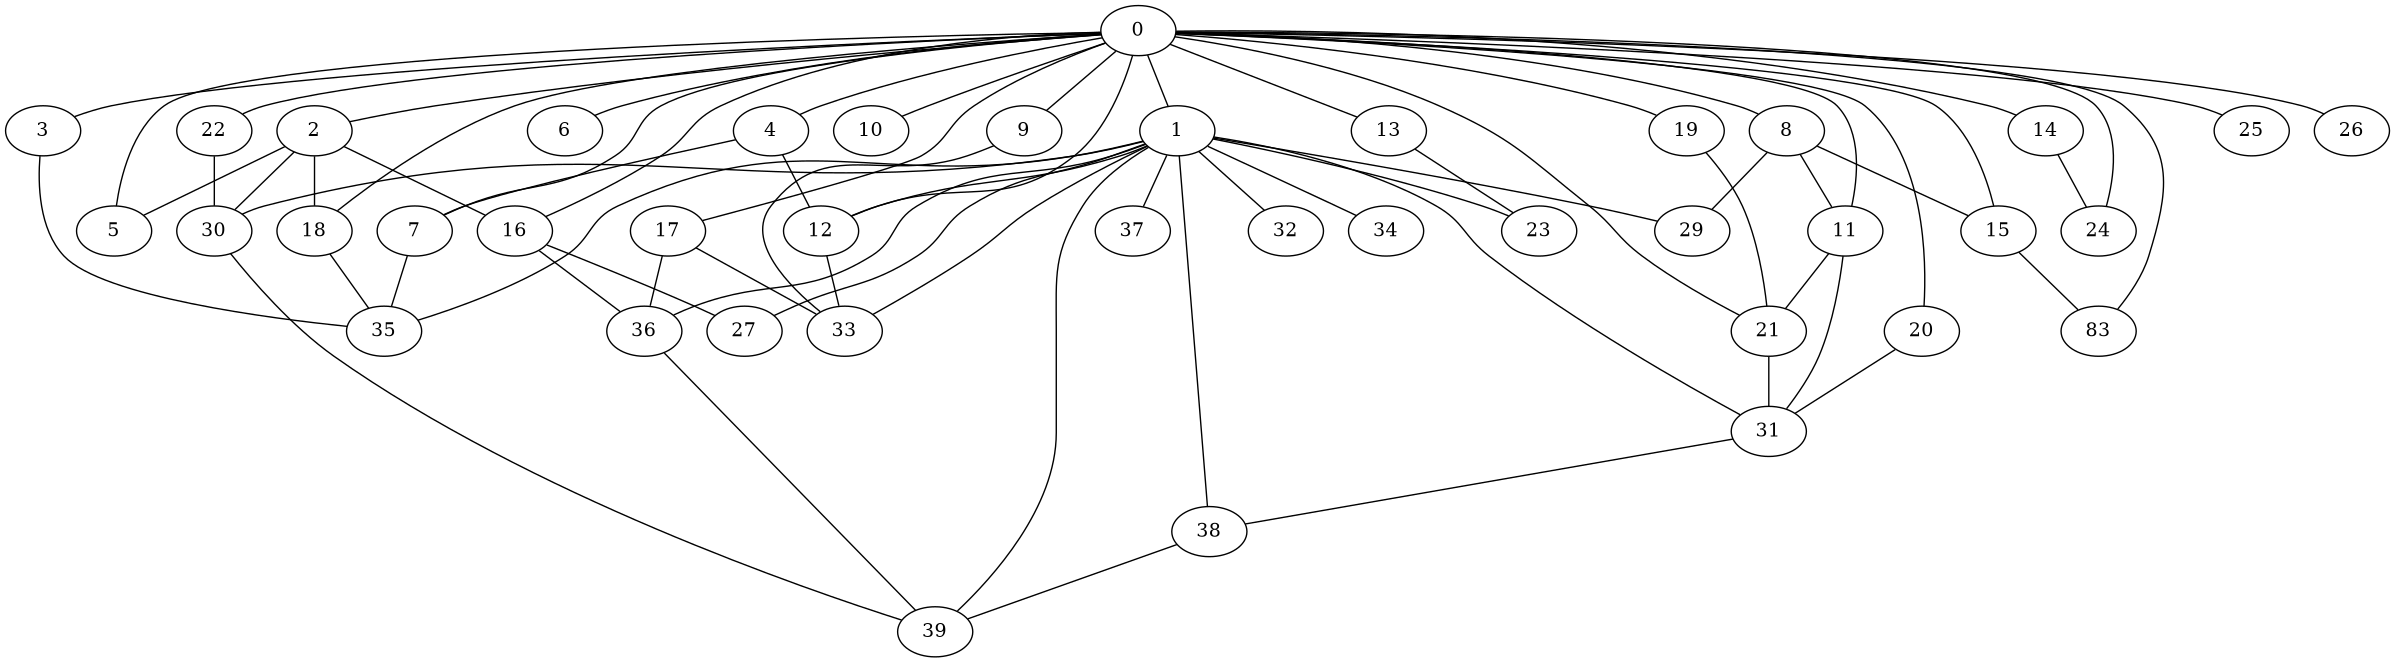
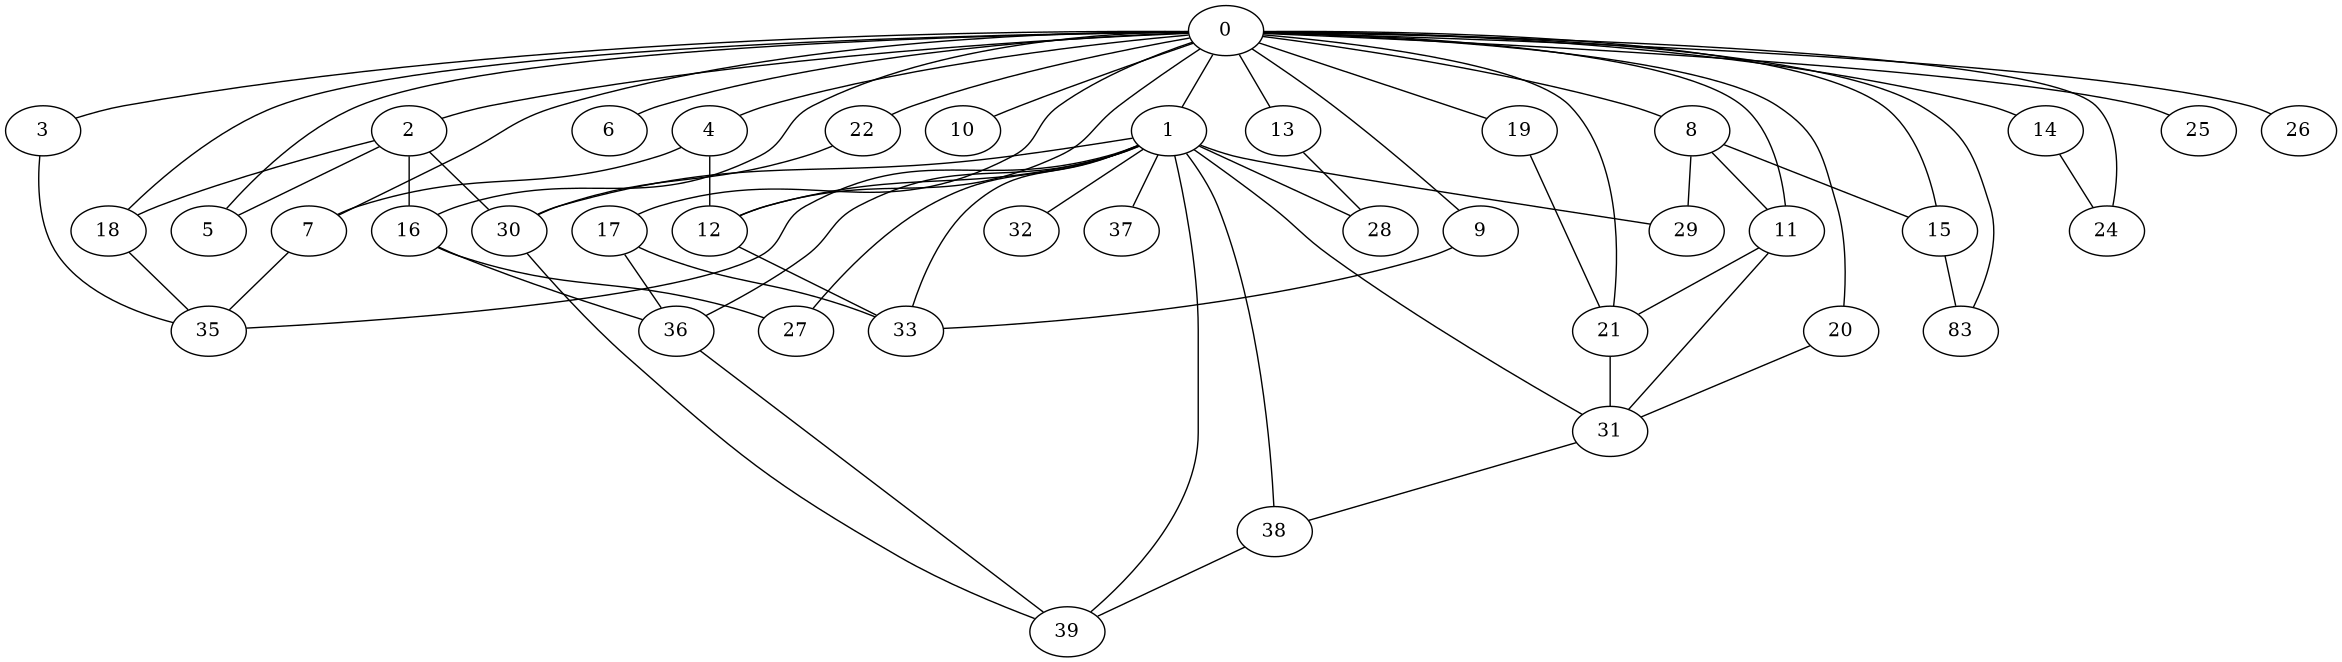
(1386, 231) -> none
(1539, 231) -> (1381, 231)
